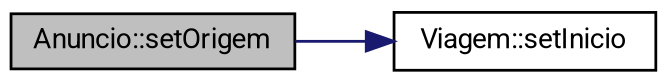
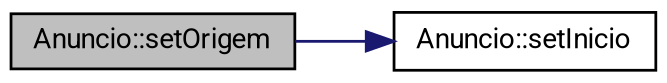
(525, 41) -> (525, 41)
